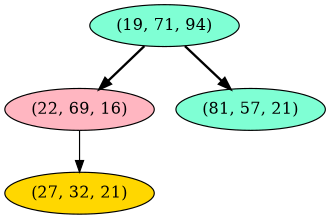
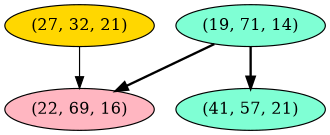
(165, 26) -> (251, 26)
(251, 109) -> (251, 109)
(80, 146) -> (80, 62)
